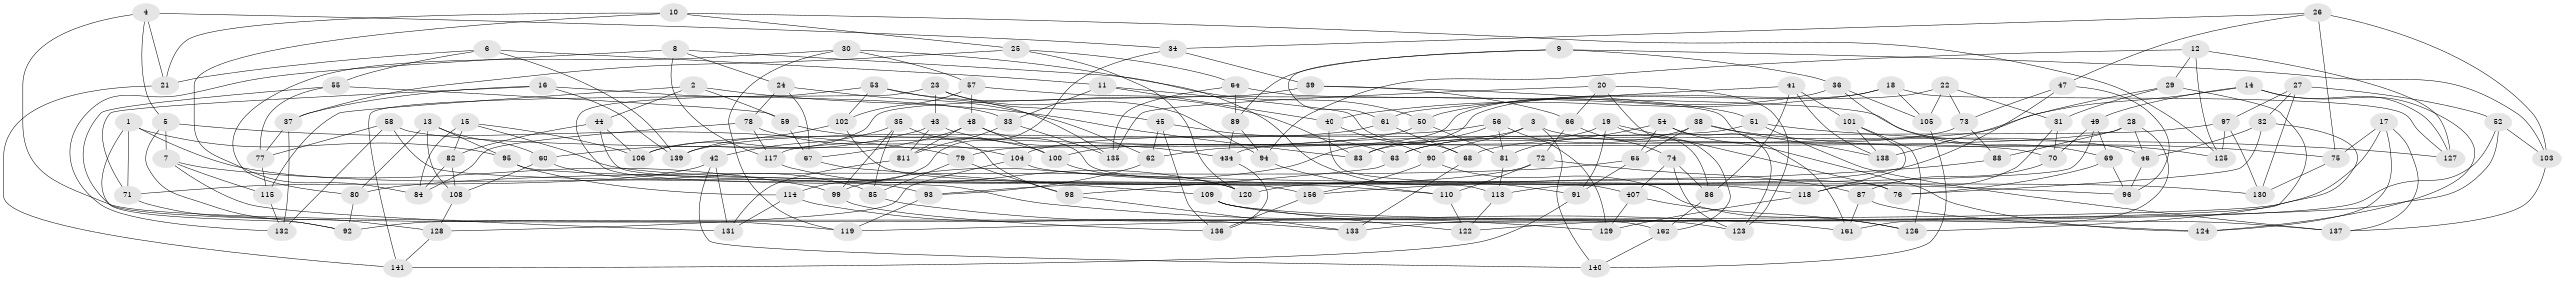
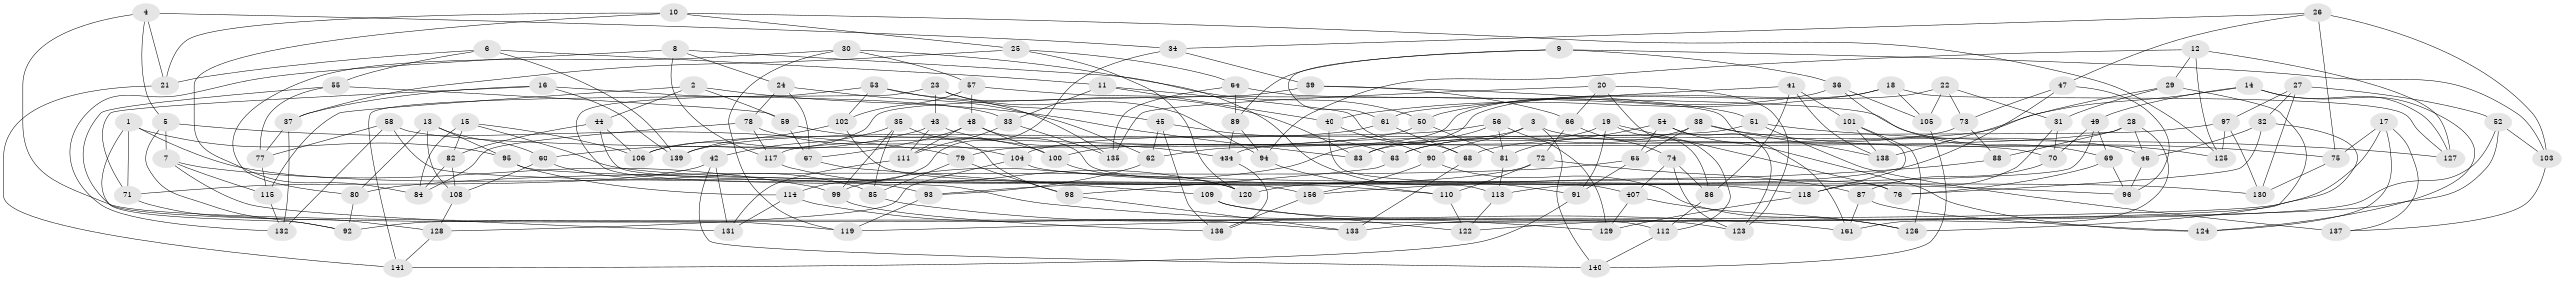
(904, 159) -> (904, 159)
(1770, 221) -> none
(1663, 232) -> (1663, 232)
